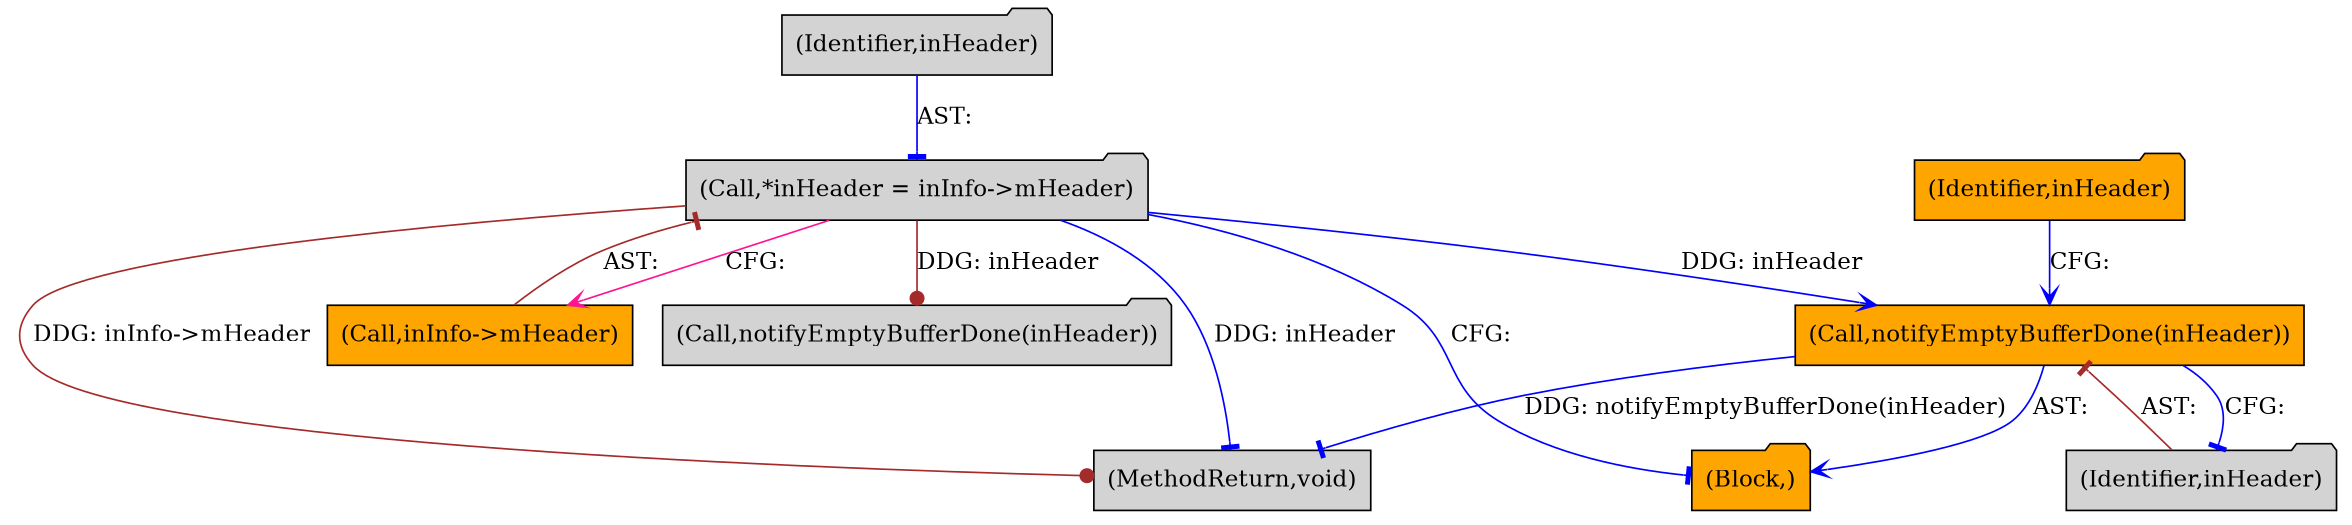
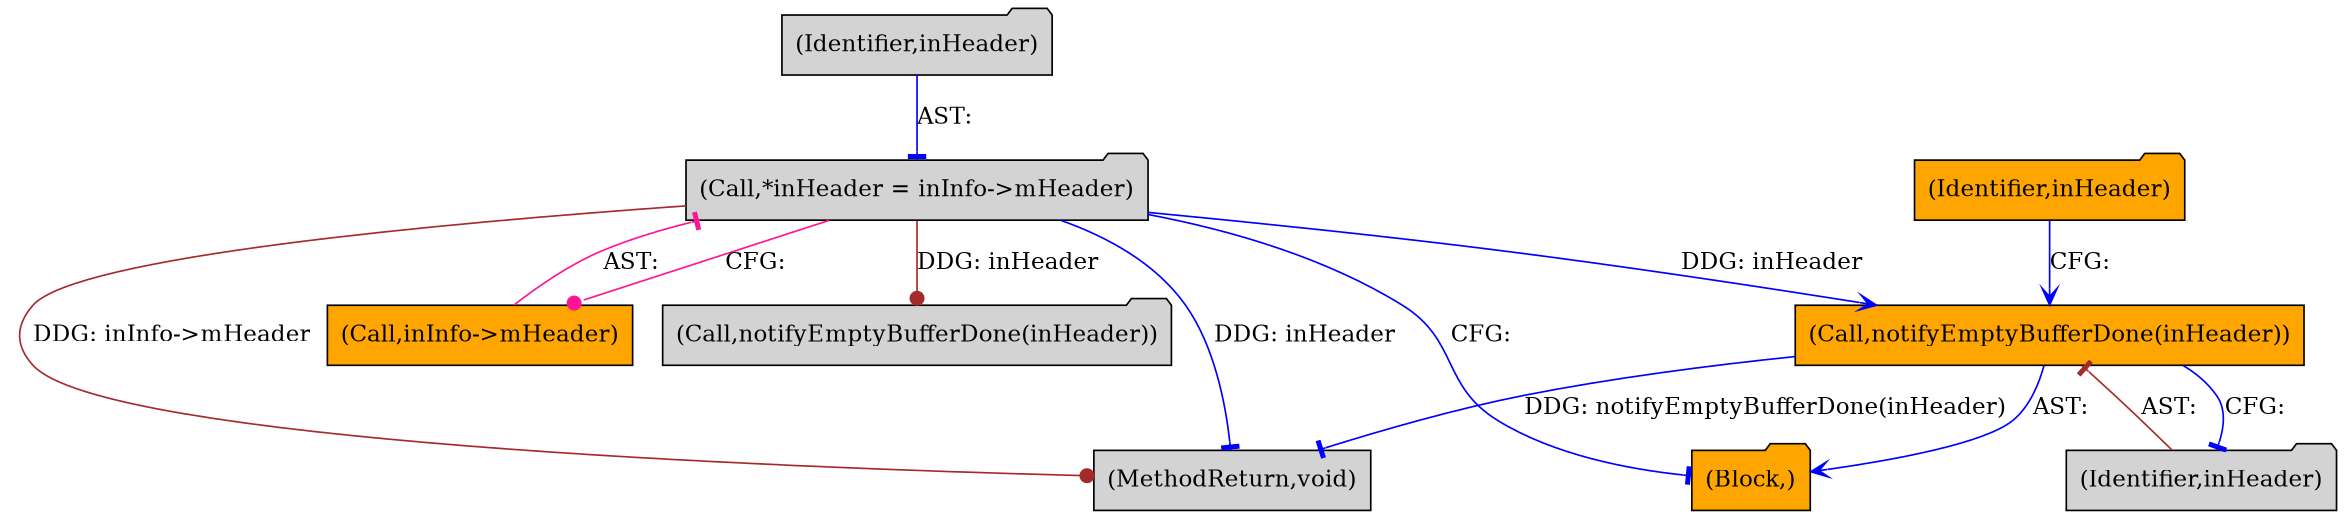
(598, 253) -> (598, 253)
(706, 260) -> (706, 260)
